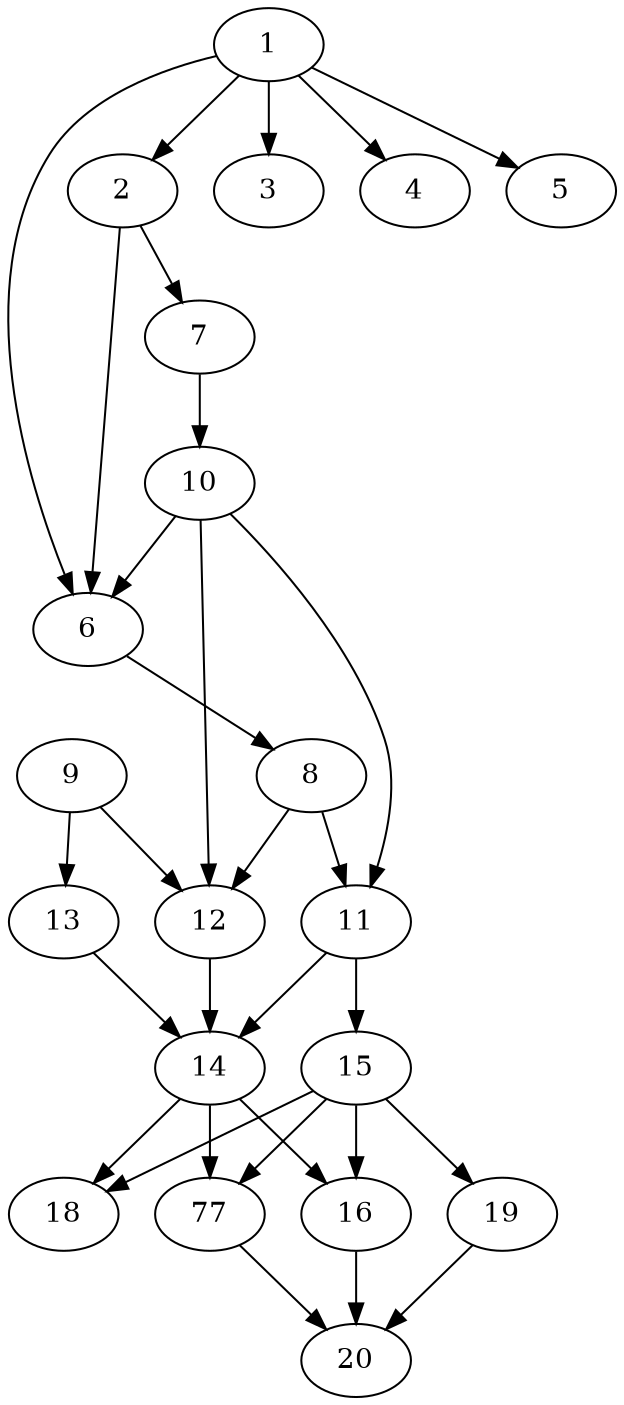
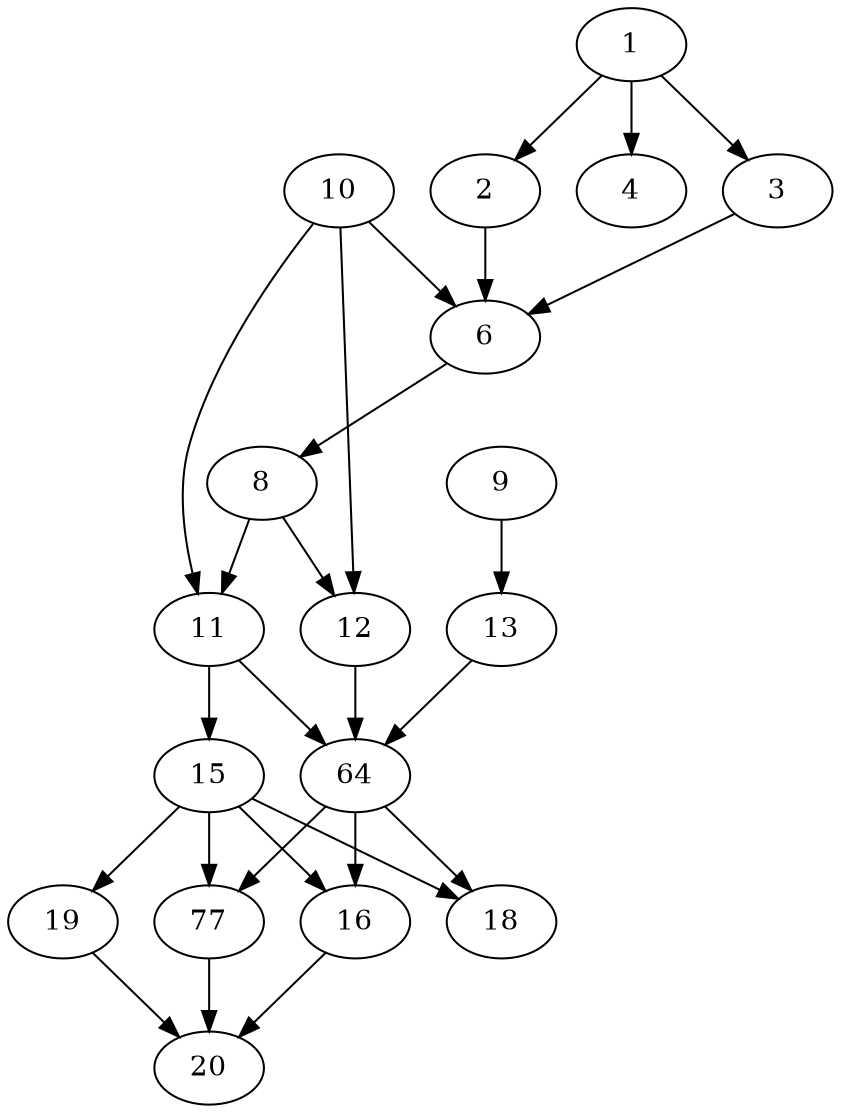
(561, 191) -> none
(12, 266) -> (641, 259)
(200, 337) -> none
(134, 841) -> none
(210, 1068) -> (355, 776)
